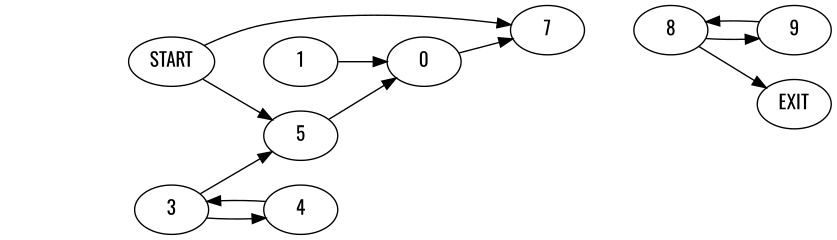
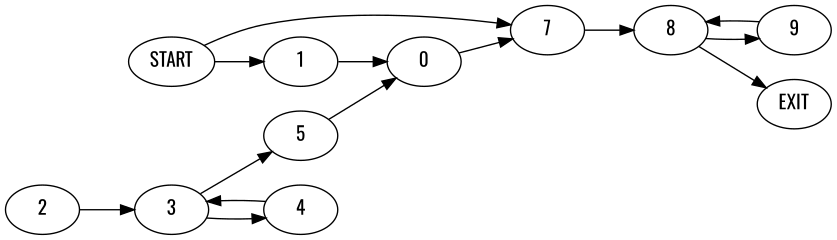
none -> (602, 30)
(232, 96) -> (232, 62)
none -> (42, 210)
